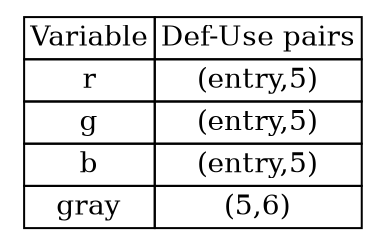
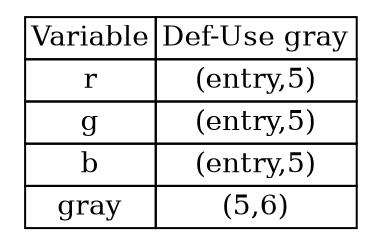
(258, 37) -> (256, 37)
